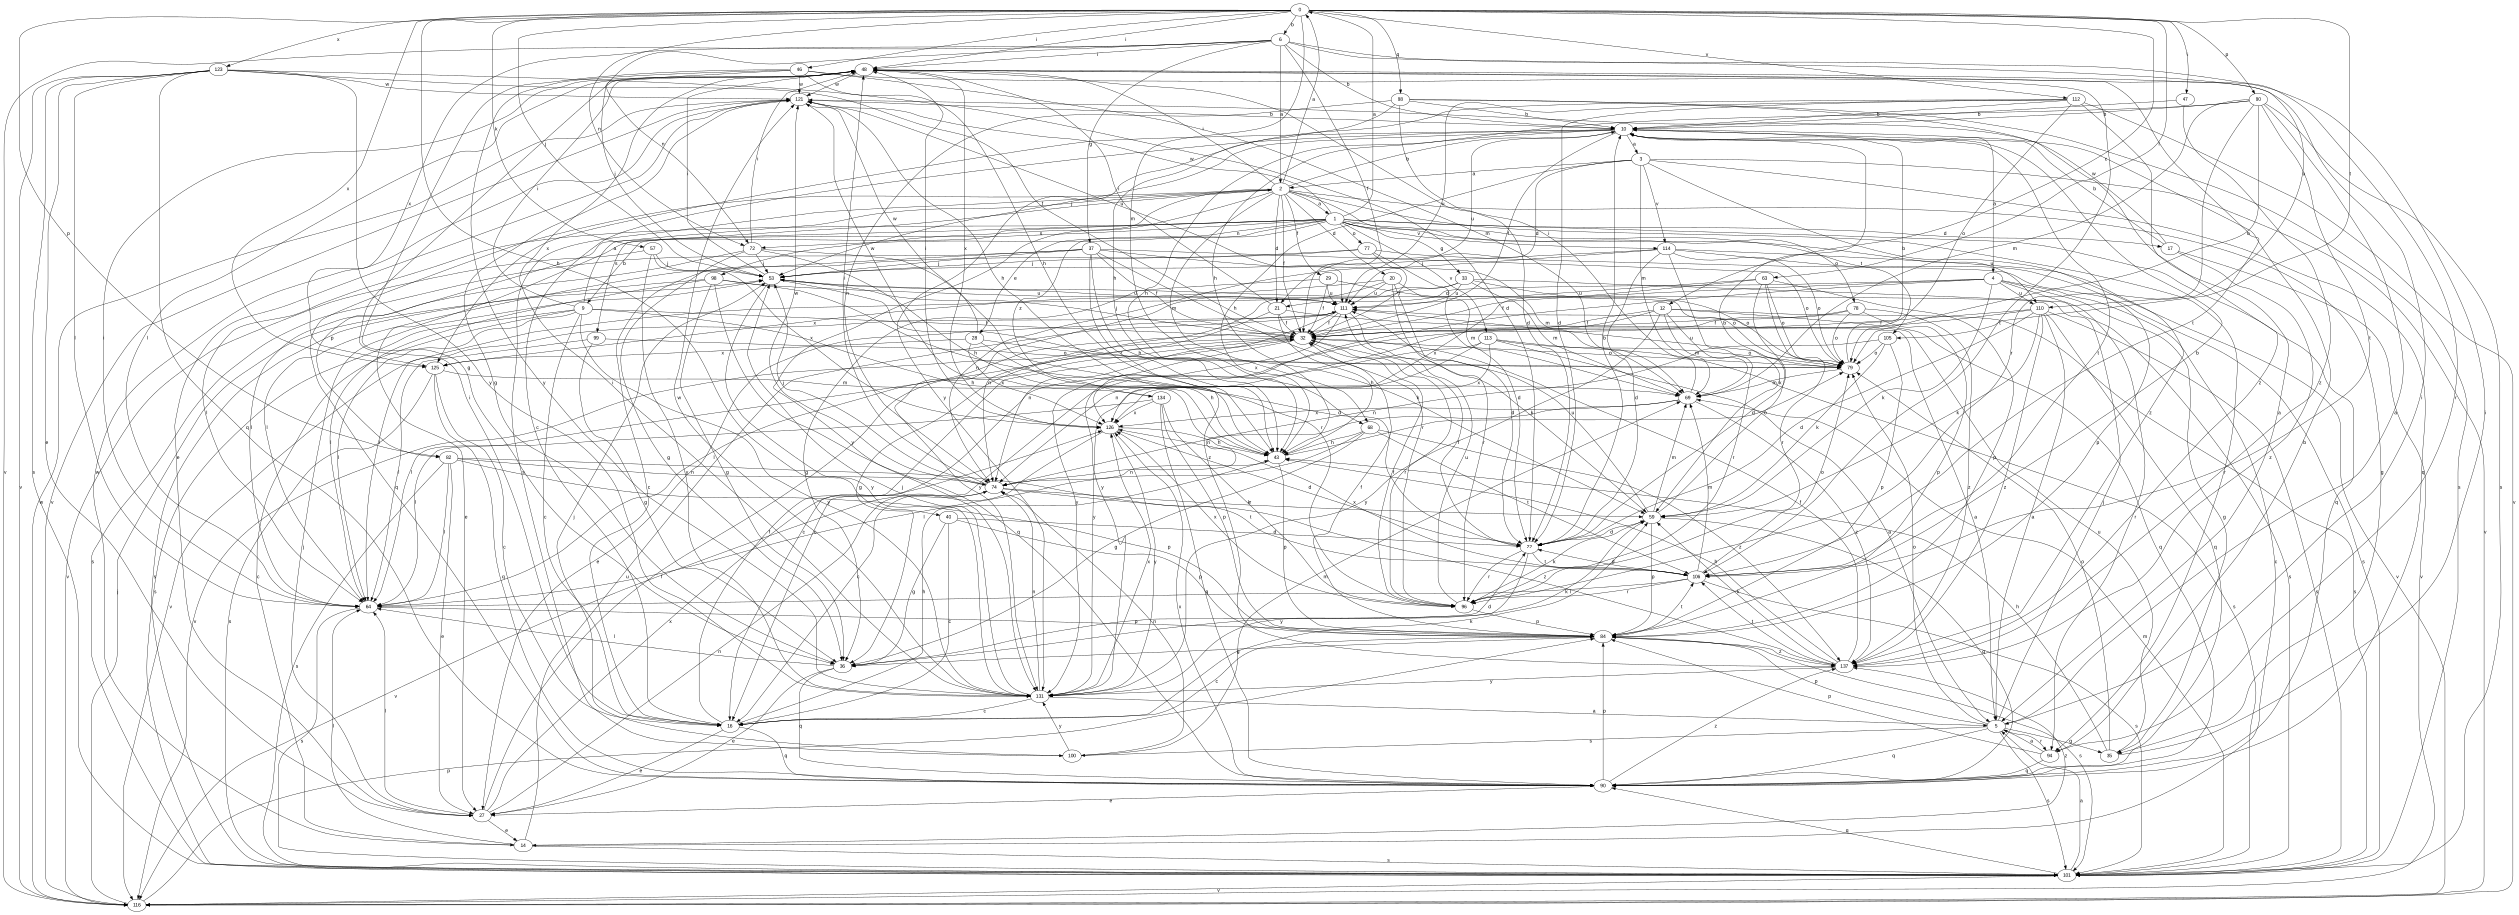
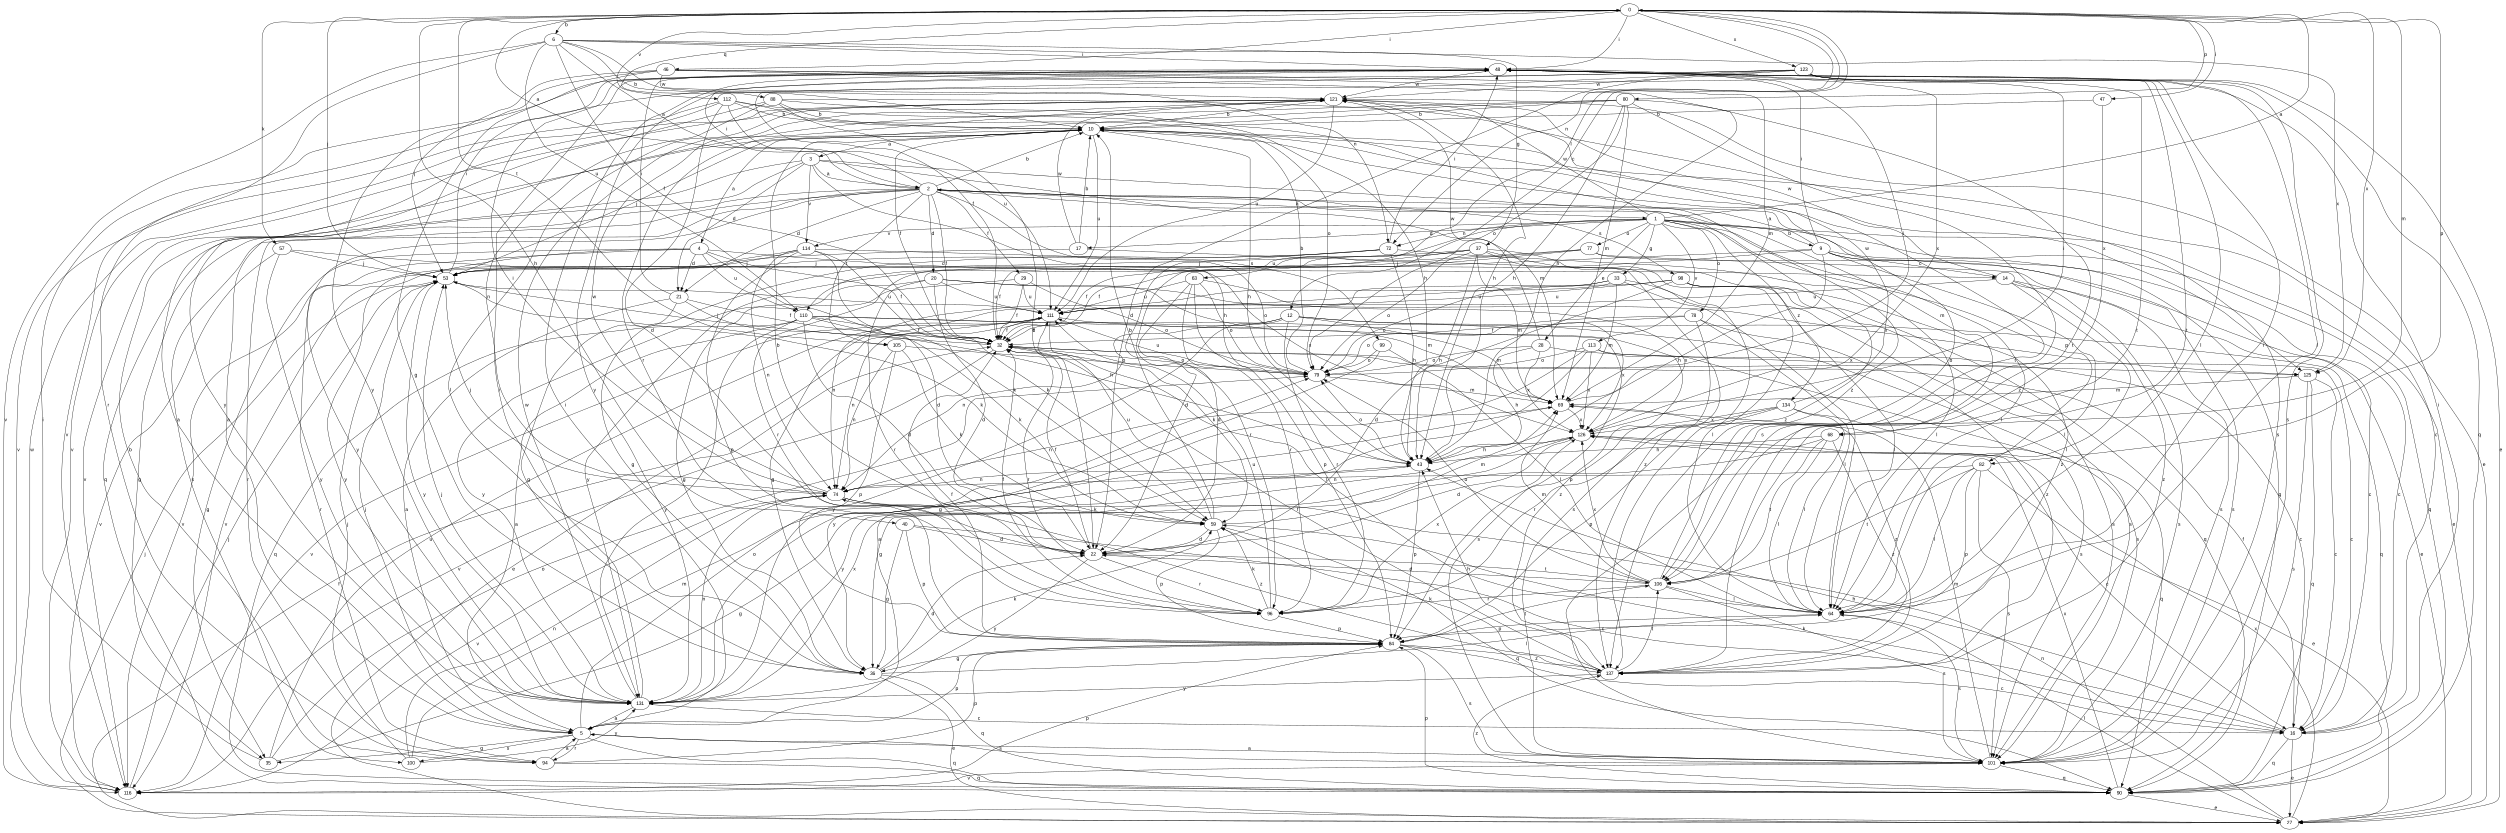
(1121, 353) -> (1434, 360)
(496, 383) -> (450, 390)
(2018, 607) -> (740, 614)
(501, 830) -> (2391, 456)
